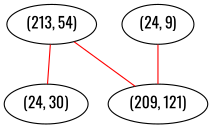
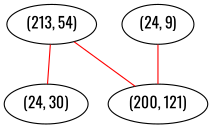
(158, 104) -> (158, 104)
